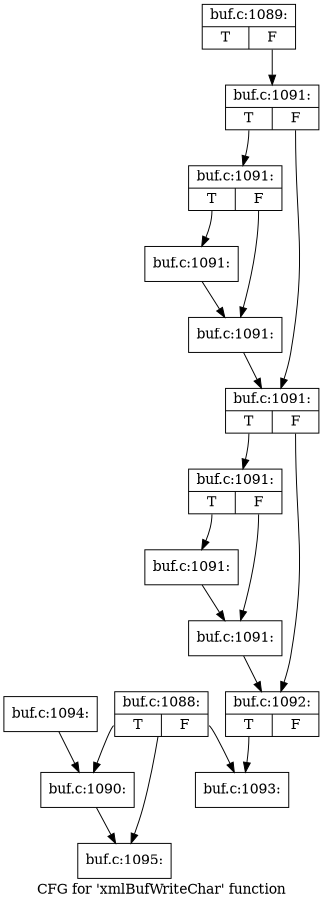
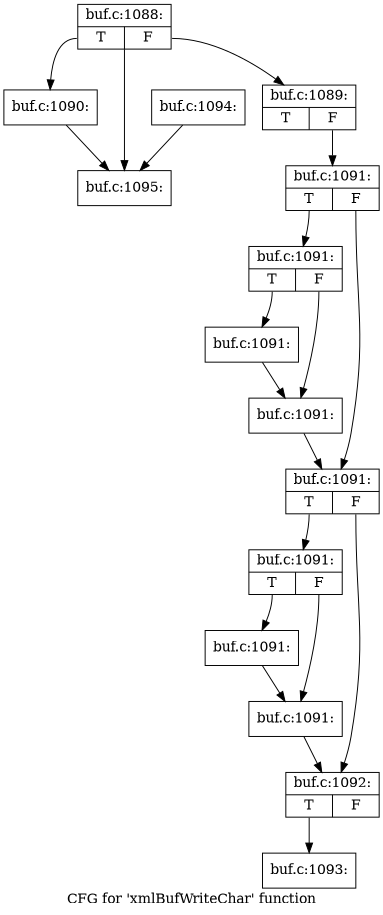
(220, 744) -> (227, 51)
(67, 748) -> (165, 144)
